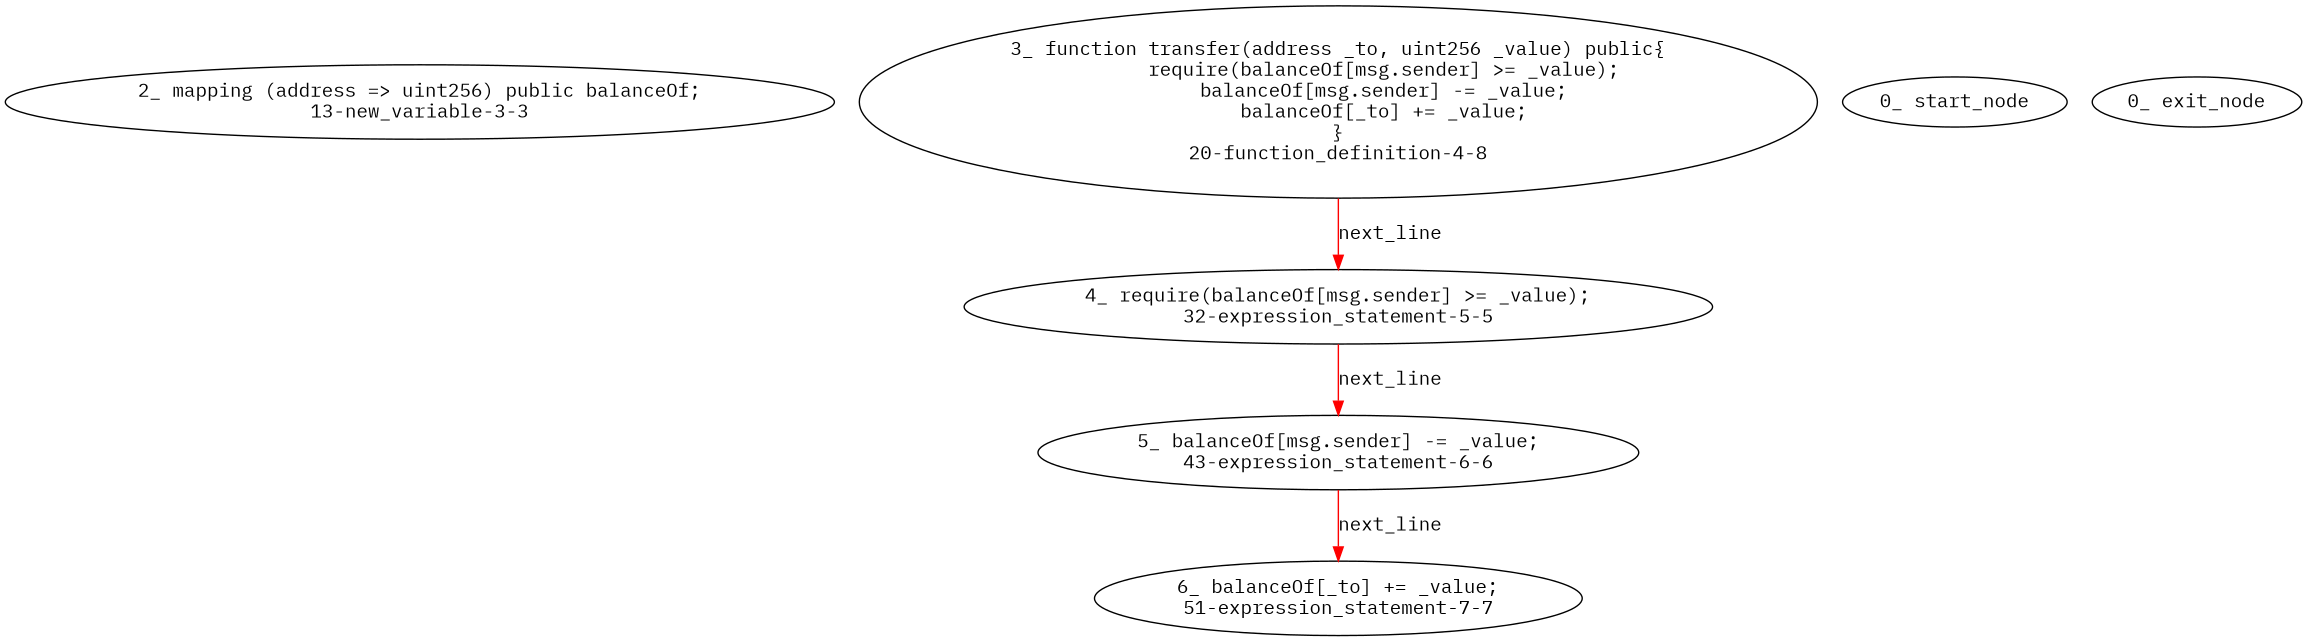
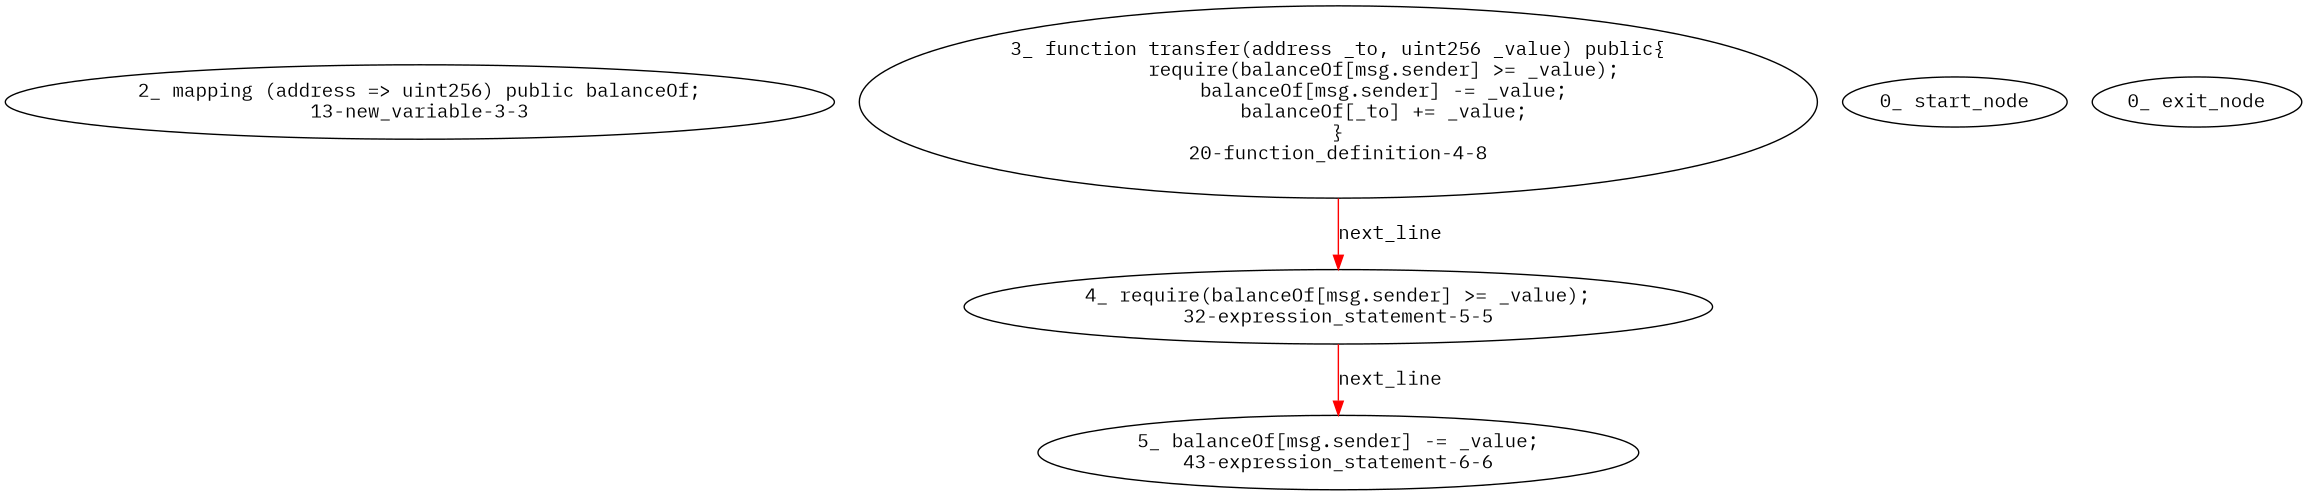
(1338, 598) -> none
